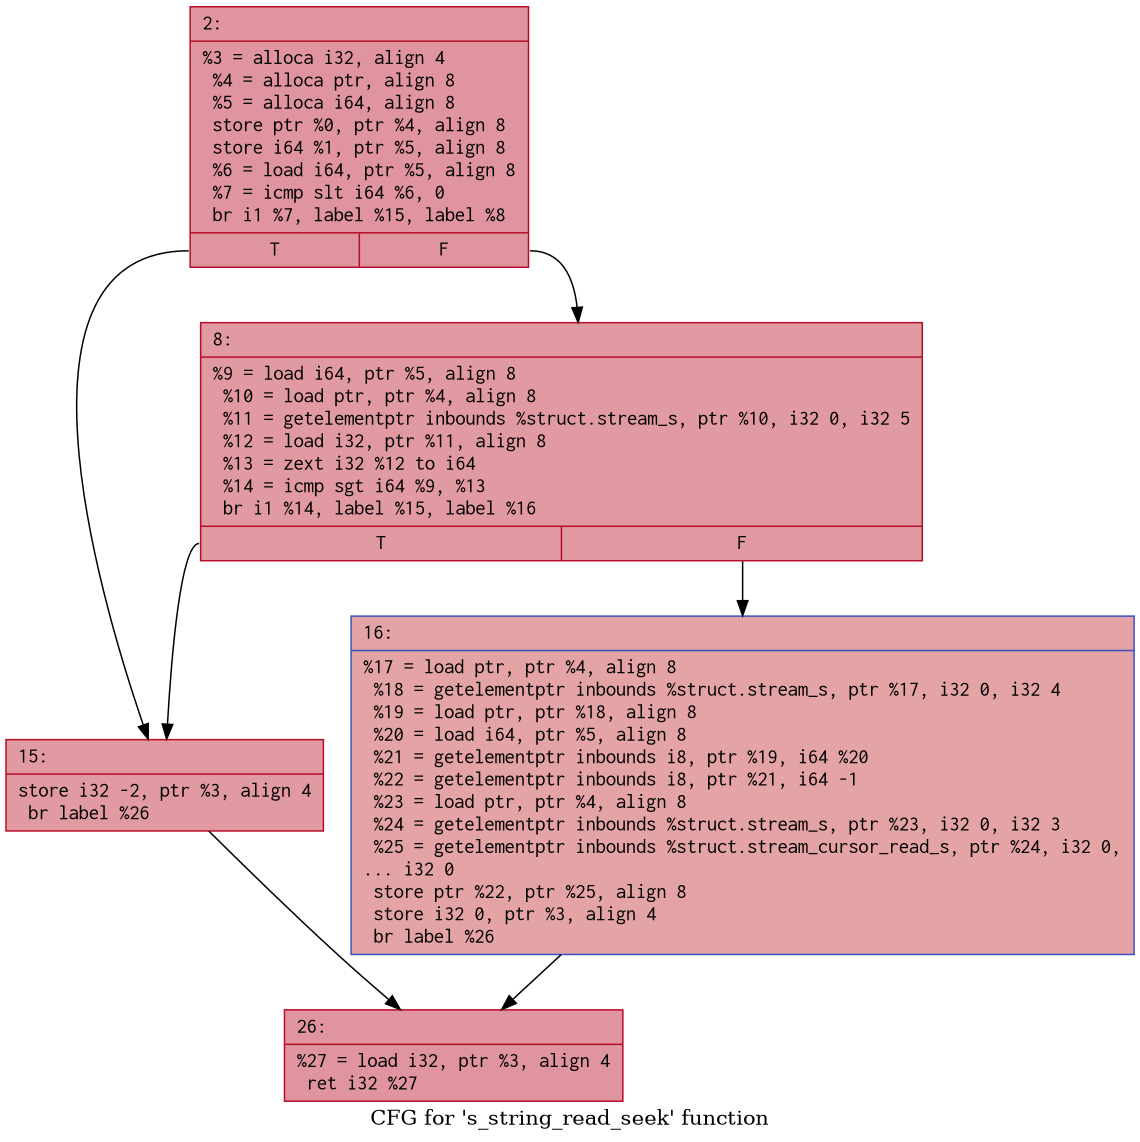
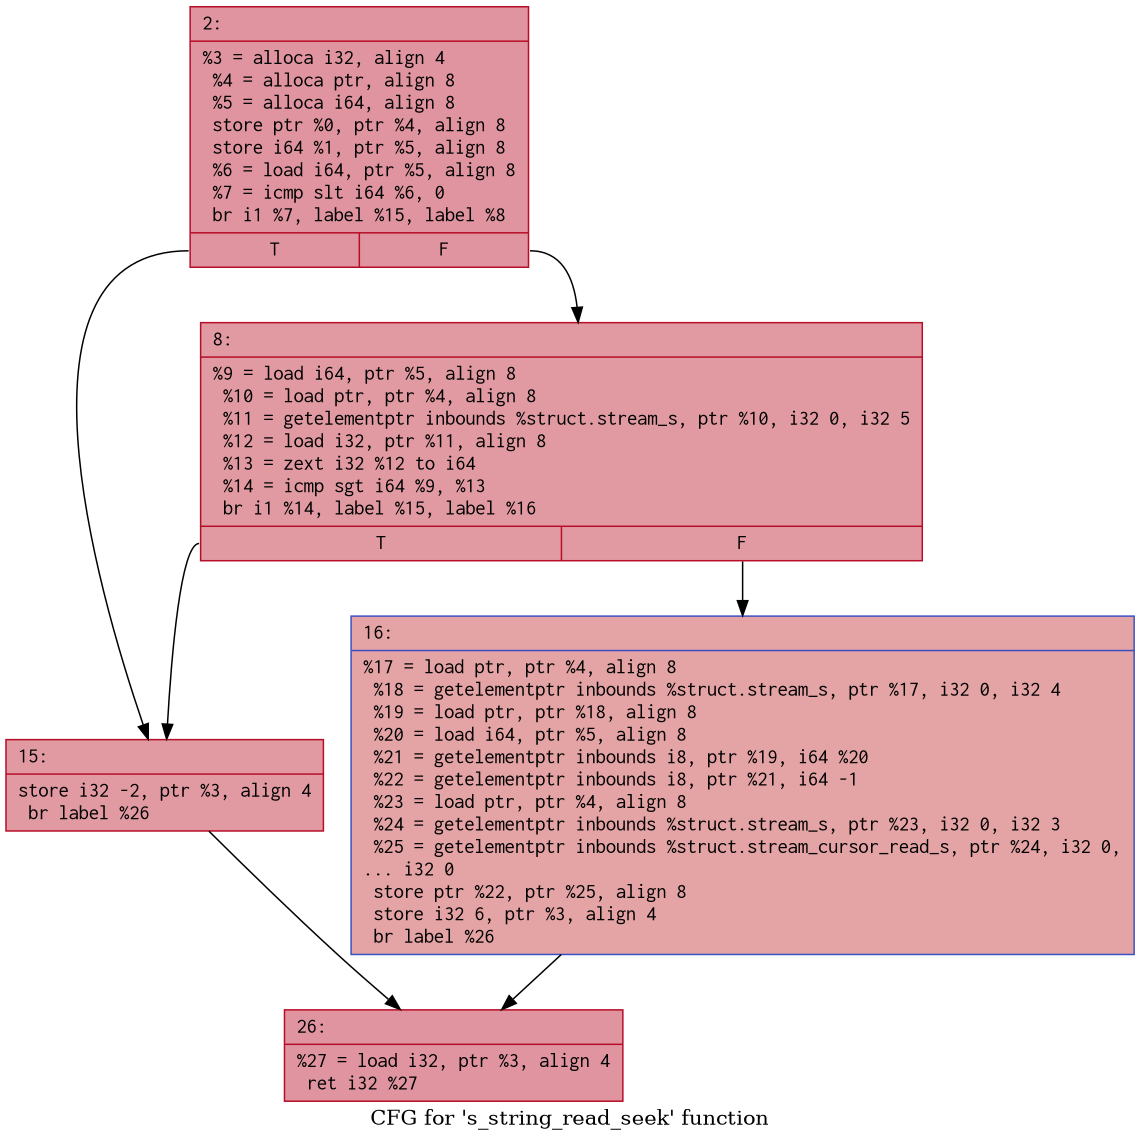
(510, 914) -> (510, 914)
